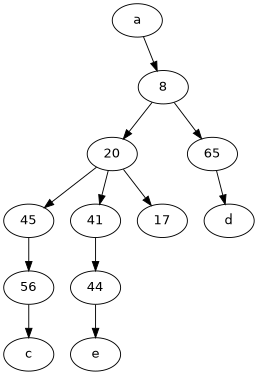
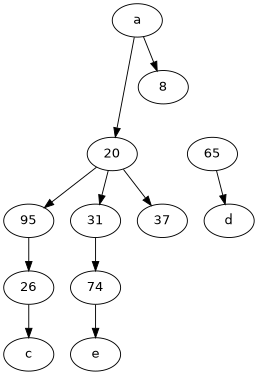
(141, 117) -> (126, 82)
(185, 117) -> none
(29, 221) -> (29, 221)
(96, 221) -> (96, 221)
(162, 221) -> (162, 221)
(29, 288) -> (29, 288)
(96, 288) -> (96, 288)
